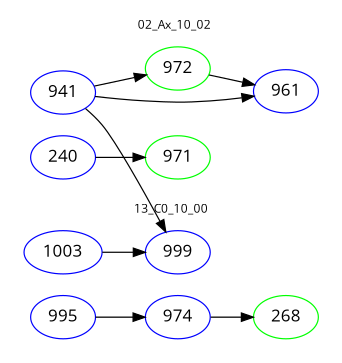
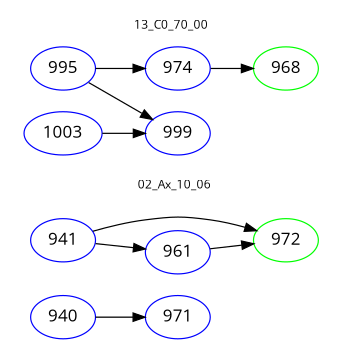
(175, 26) -> (175, 186)
(226, 79) -> (226, 247)
(63, 157) -> (63, 317)
(178, 157) -> (178, 317)
(128, 165) -> (115, 98)
(171, 210) -> (171, 26)
(286, 317) -> (286, 68)
